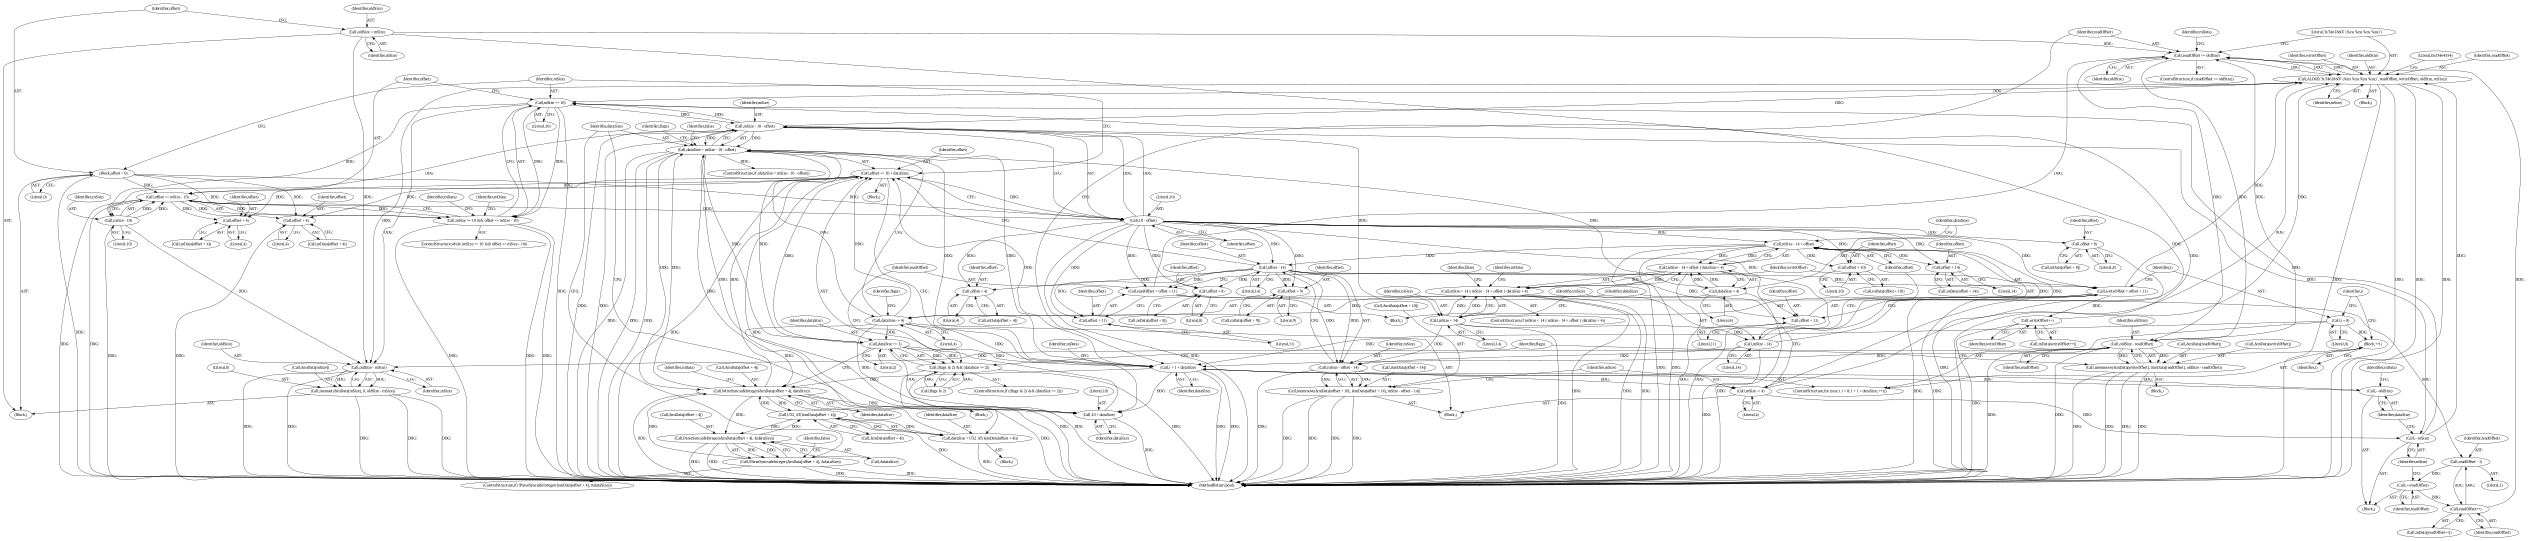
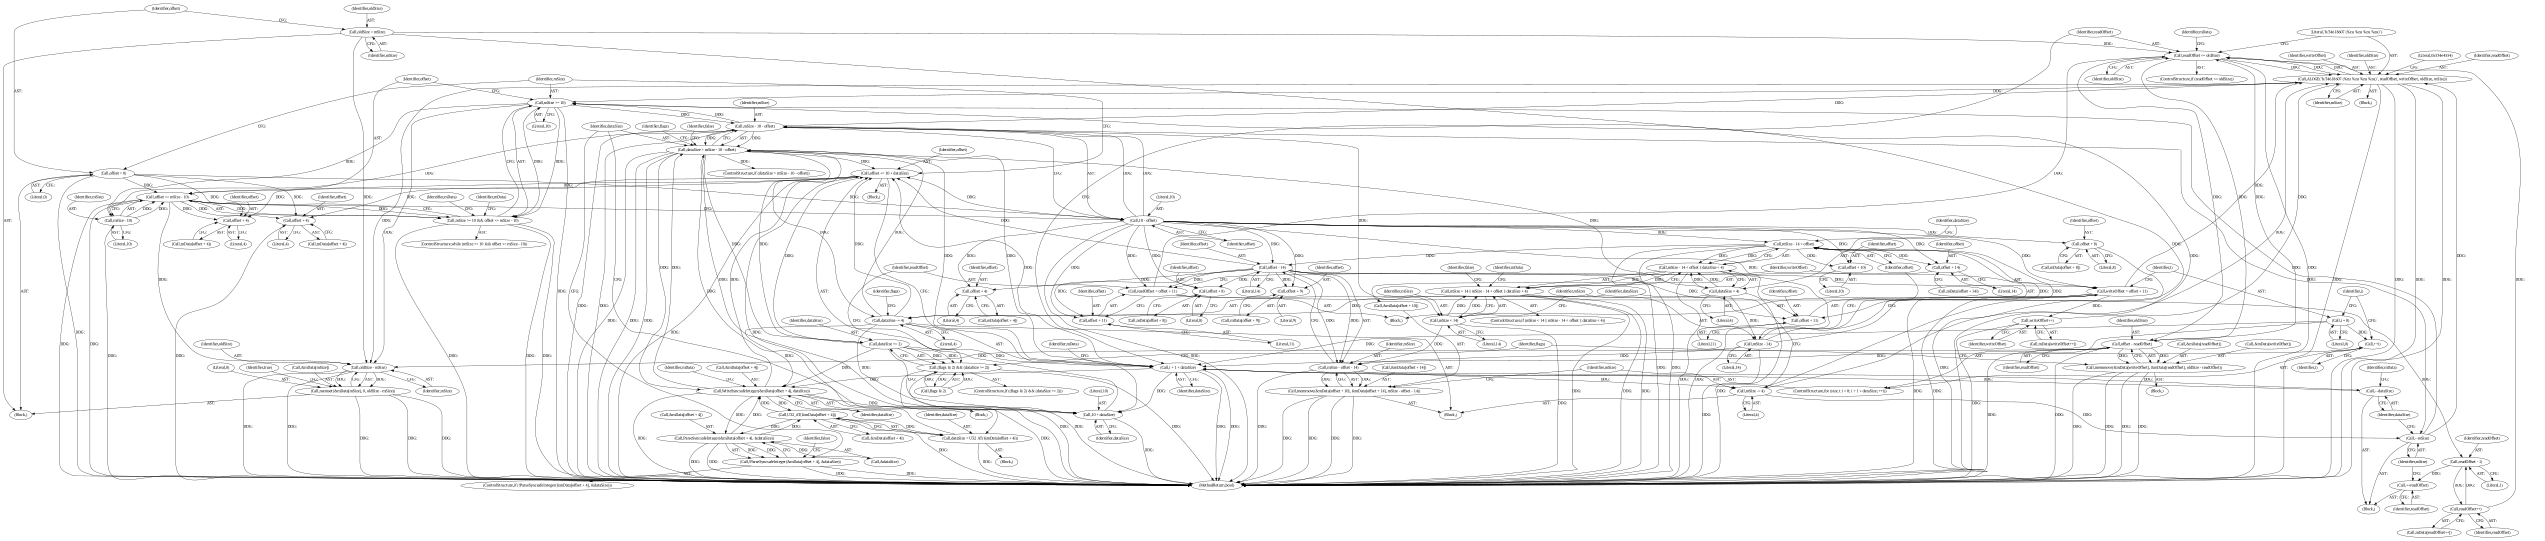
(866, 162) -> (866, 162)
(113, 174) -> (113, 174)
(972, 197) -> (972, 197)
(1013, 203) -> none
(708, 209) -> (708, 209)
(1006, 221) -> (1006, 221)
(900, 233) -> (900, 233)
(1946, 279) -> (1689, 283)
(1884, 291) -> none
(240, 297) -> (192, 349)
(1289, 305) -> none
(1603, 326) -> (1744, 315)
(887, 331) -> none
(1000, 344) -> (1000, 344)
(2132, 344) -> (2132, 344)
(2373, 344) -> (2373, 344)
none -> (259, 368)
(847, 368) -> (847, 368)
(888, 368) -> none
(1508, 373) -> (1501, 374)
(912, 380) -> (912, 380)
(943, 380) -> (943, 380)
(2380, 391) -> (2380, 391)
(654, 443) -> (747, 418)
(804, 450) -> (804, 450)
(2495, 474) -> (2495, 474)
none -> (2142, 476)
none -> (2478, 476)
(2432, 499) -> none
